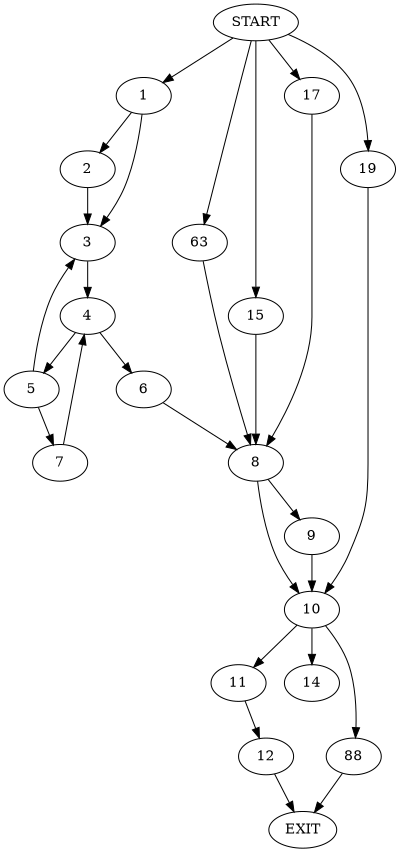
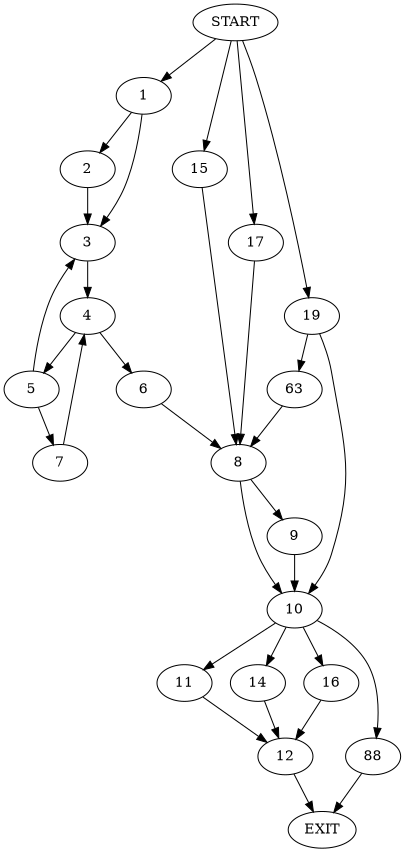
(229, 128) -> (305, 348)
none -> (331, 683)
none -> (270, 715)
